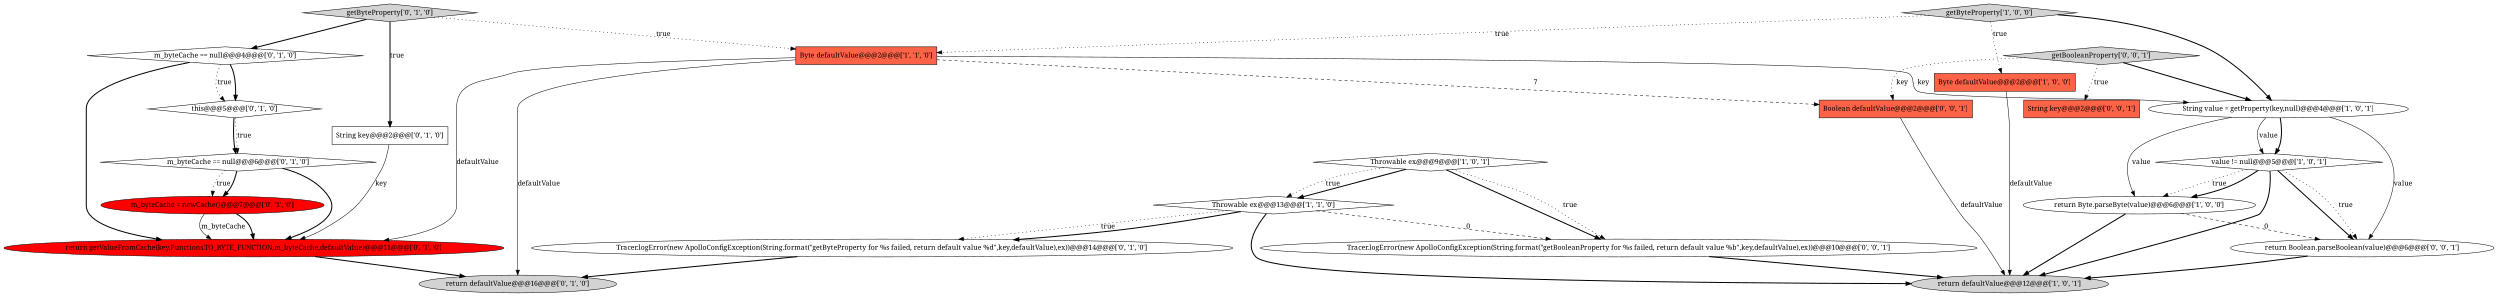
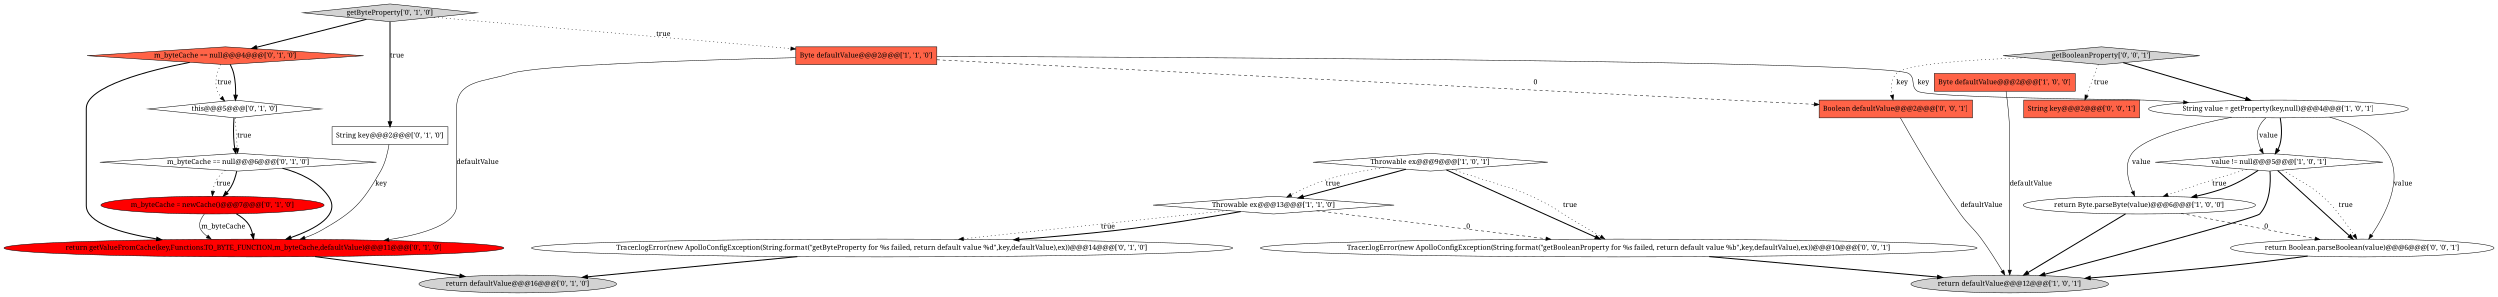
(1989, 13) -> none
(225, 56) -> (225, 56)
(1535, 82) -> (1535, 82)
(573, 84) -> none
(1556, 280) -> none
